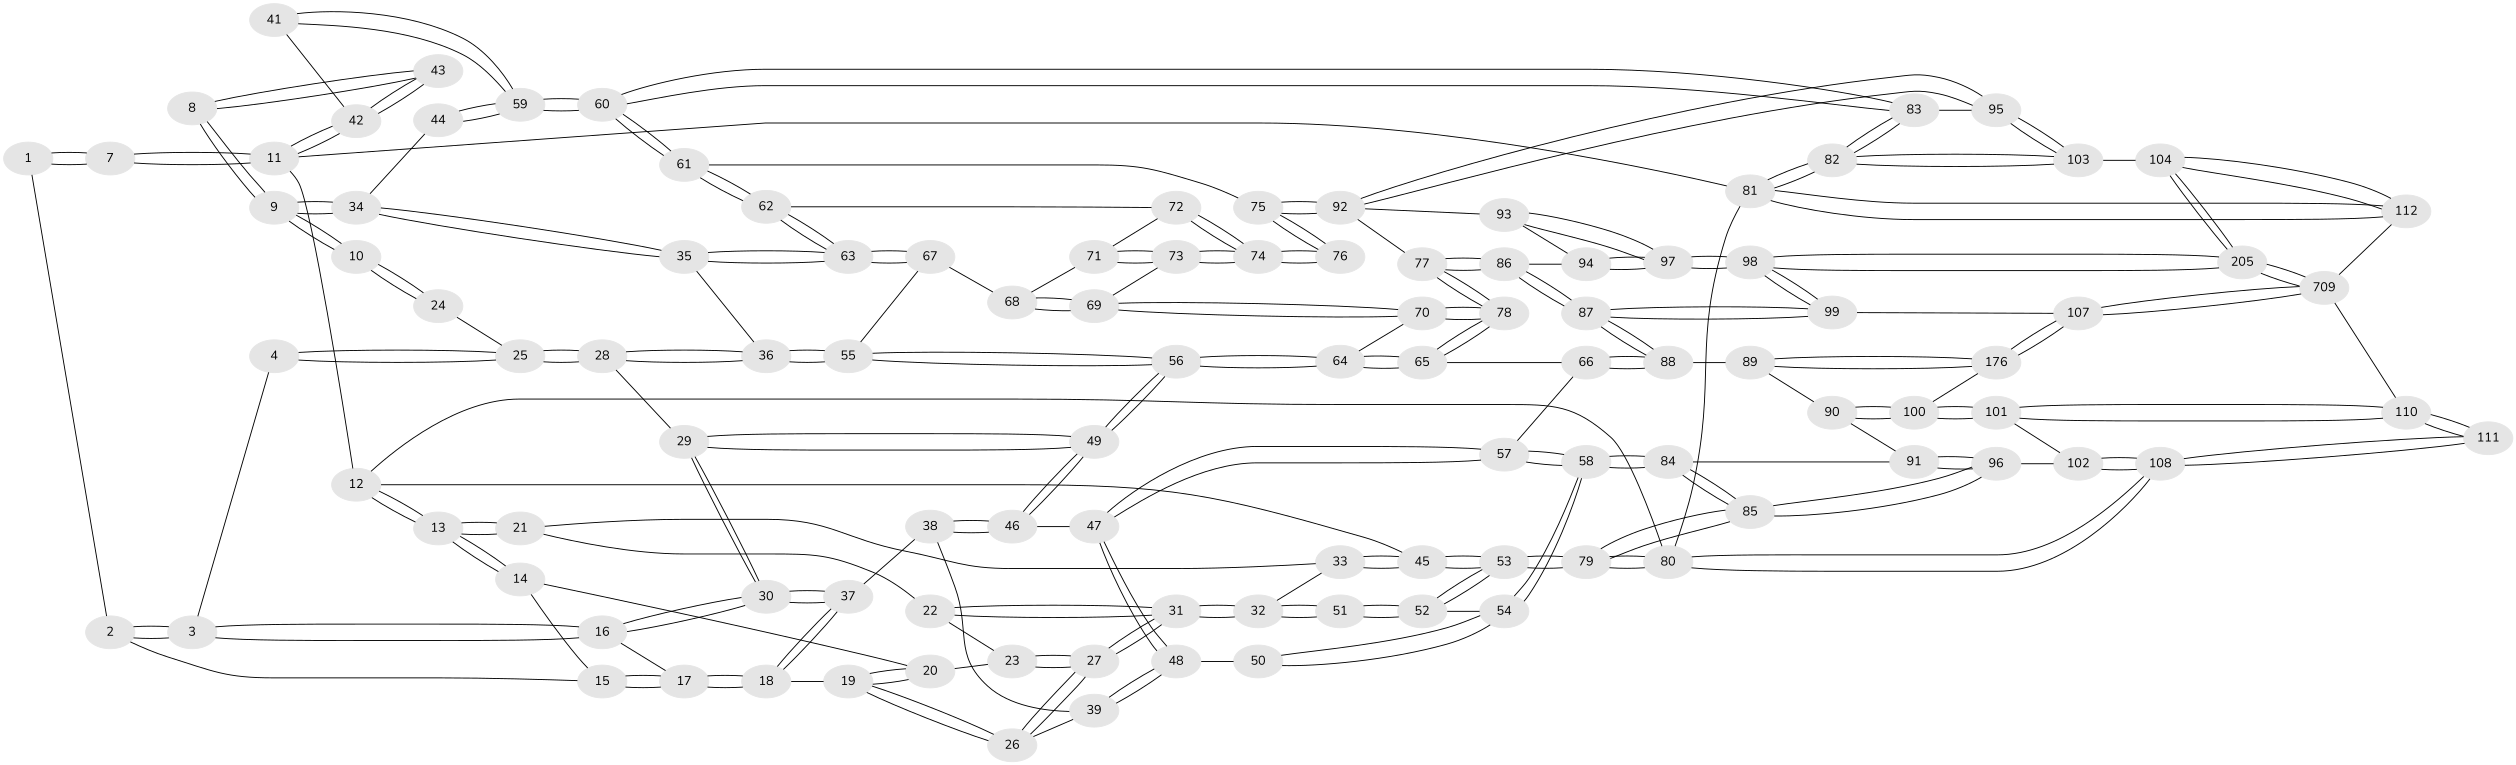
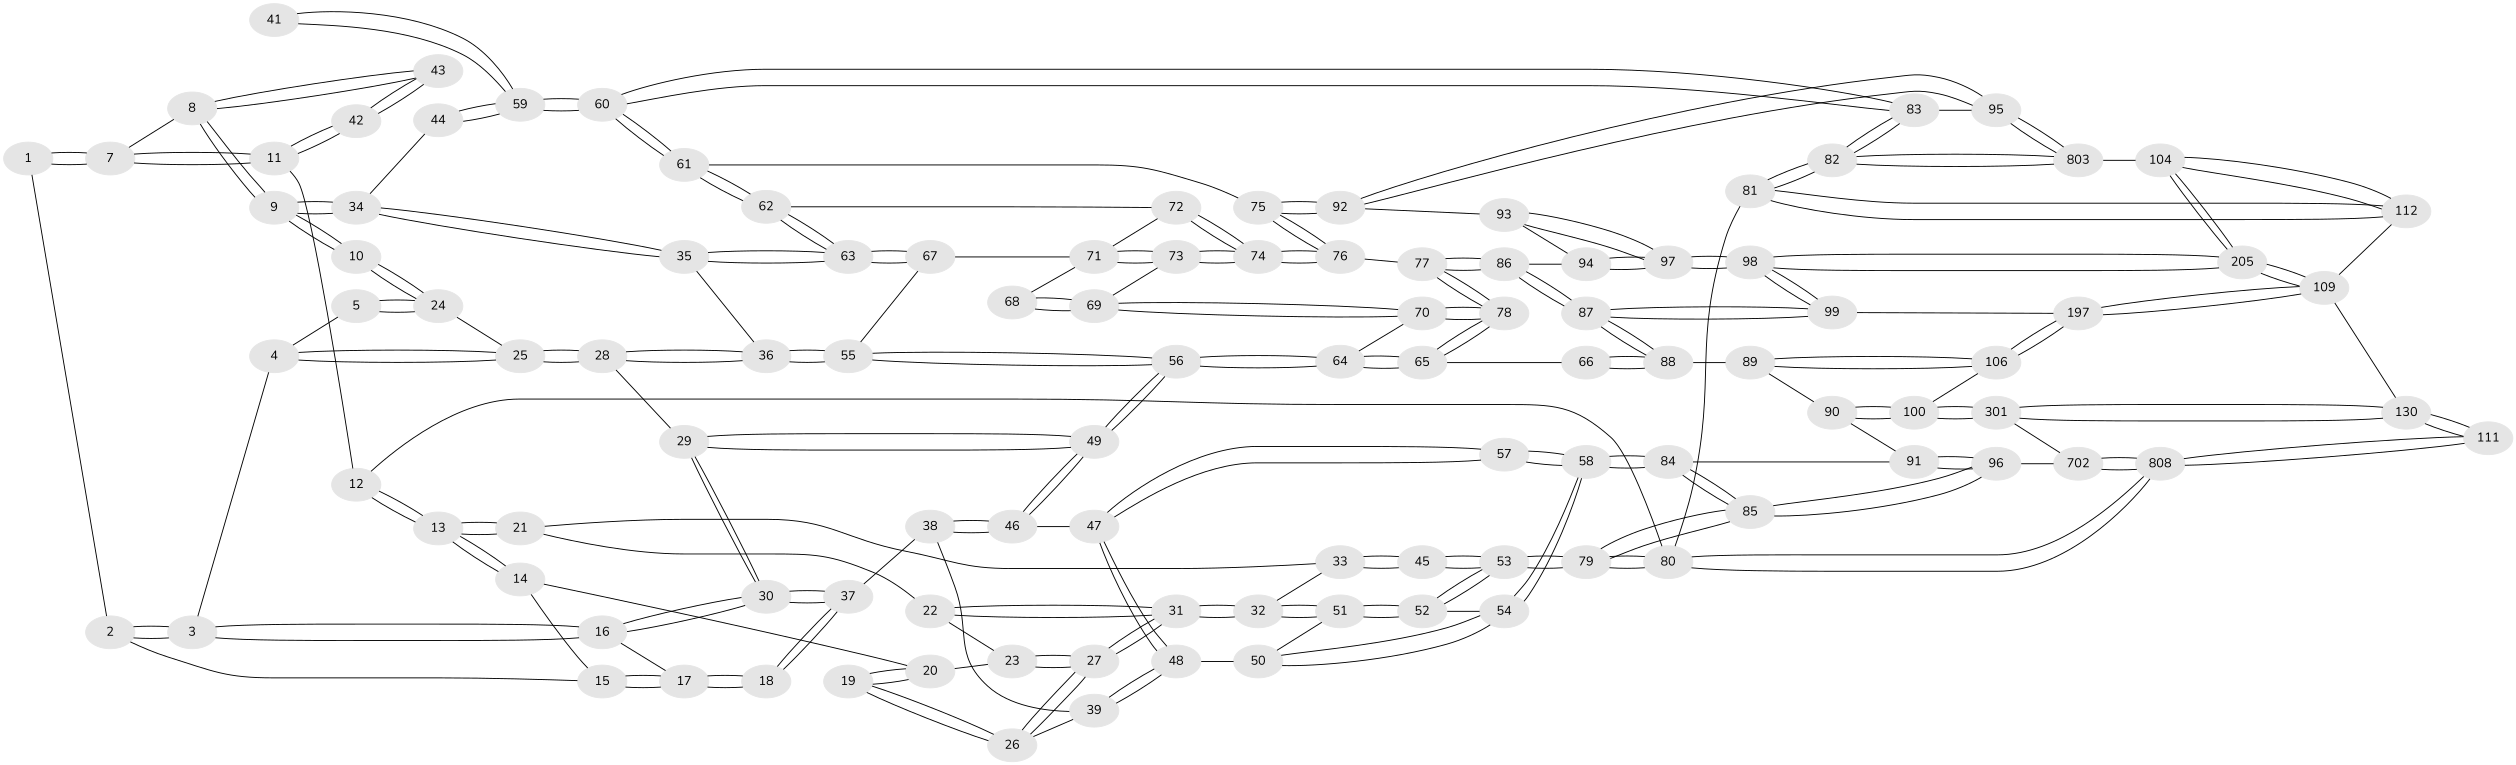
(315, 71) -> none
(1015, 123) -> none
none -> (151, 133)
(2078, 160) -> (2078, 160)
(1381, 236) -> (1381, 261)
(971, 280) -> (1012, 257)
(2324, 288) -> (2324, 288)
none -> (356, 306)
(2078, 313) -> (2078, 313)
(1996, 363) -> (1996, 363)
(1542, 412) -> none
(1996, 413) -> (1996, 413)
(2406, 413) -> (2406, 413)
(2078, 464) -> (2078, 464)
(2160, 464) -> (2160, 464)
(896, 485) -> none
none -> (1299, 636)
(807, 682) -> none
